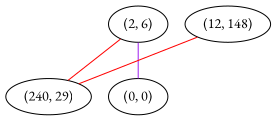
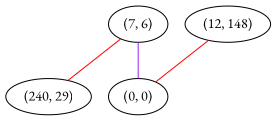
(138, 24) -> (138, 24)
(147, 57) -> (182, 61)
